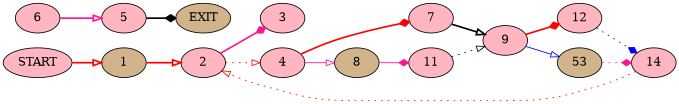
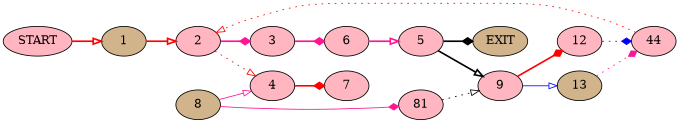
(464, 28) -> (457, 61)
none -> (305, 41)
(316, 63) -> (231, 96)
(431, 63) -> (421, 105)
(580, 63) -> (580, 86)
(654, 63) -> (654, 41)
